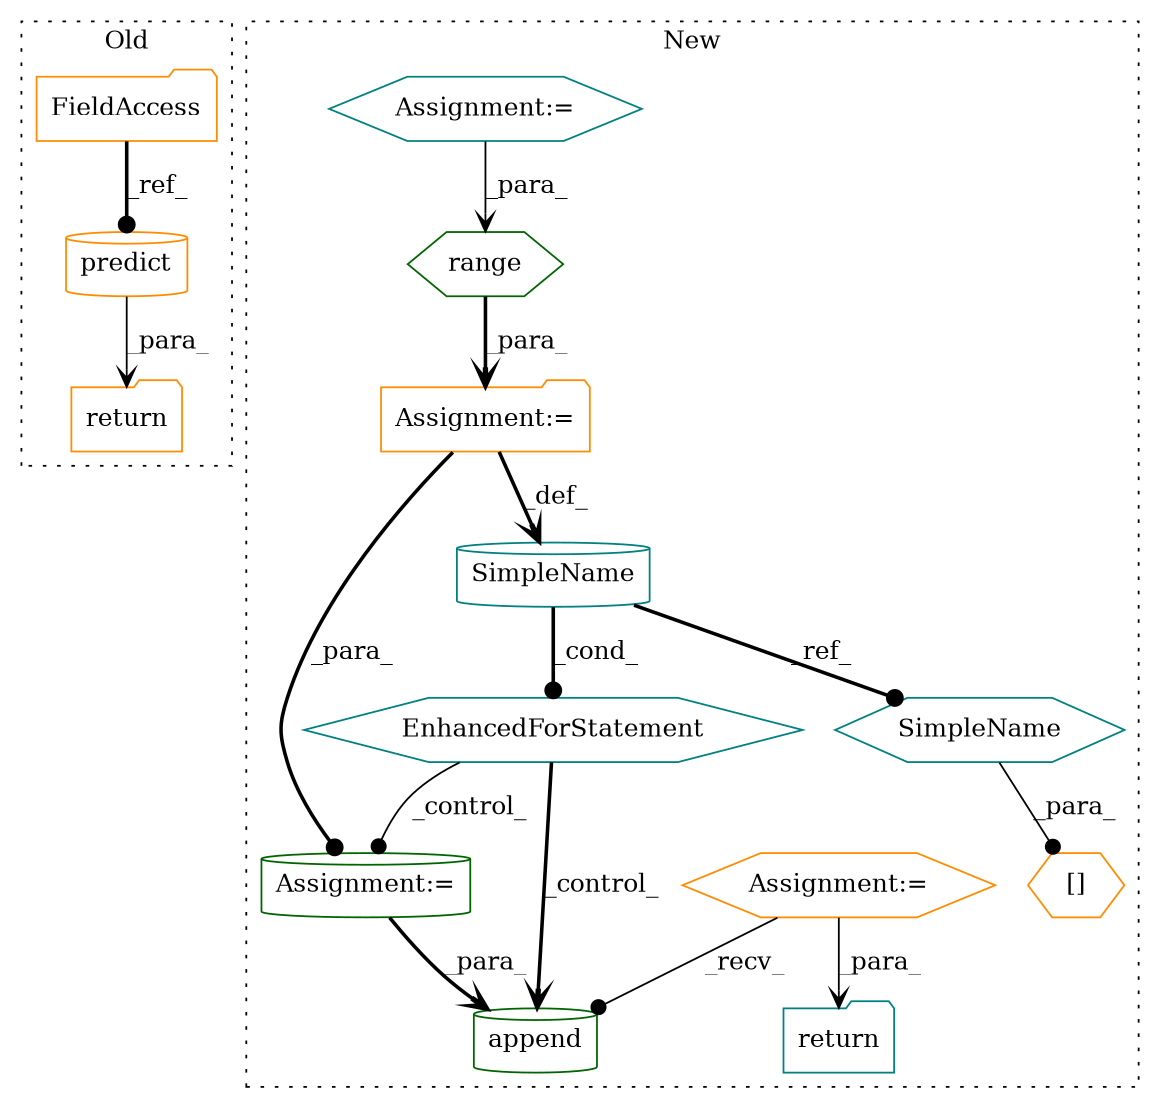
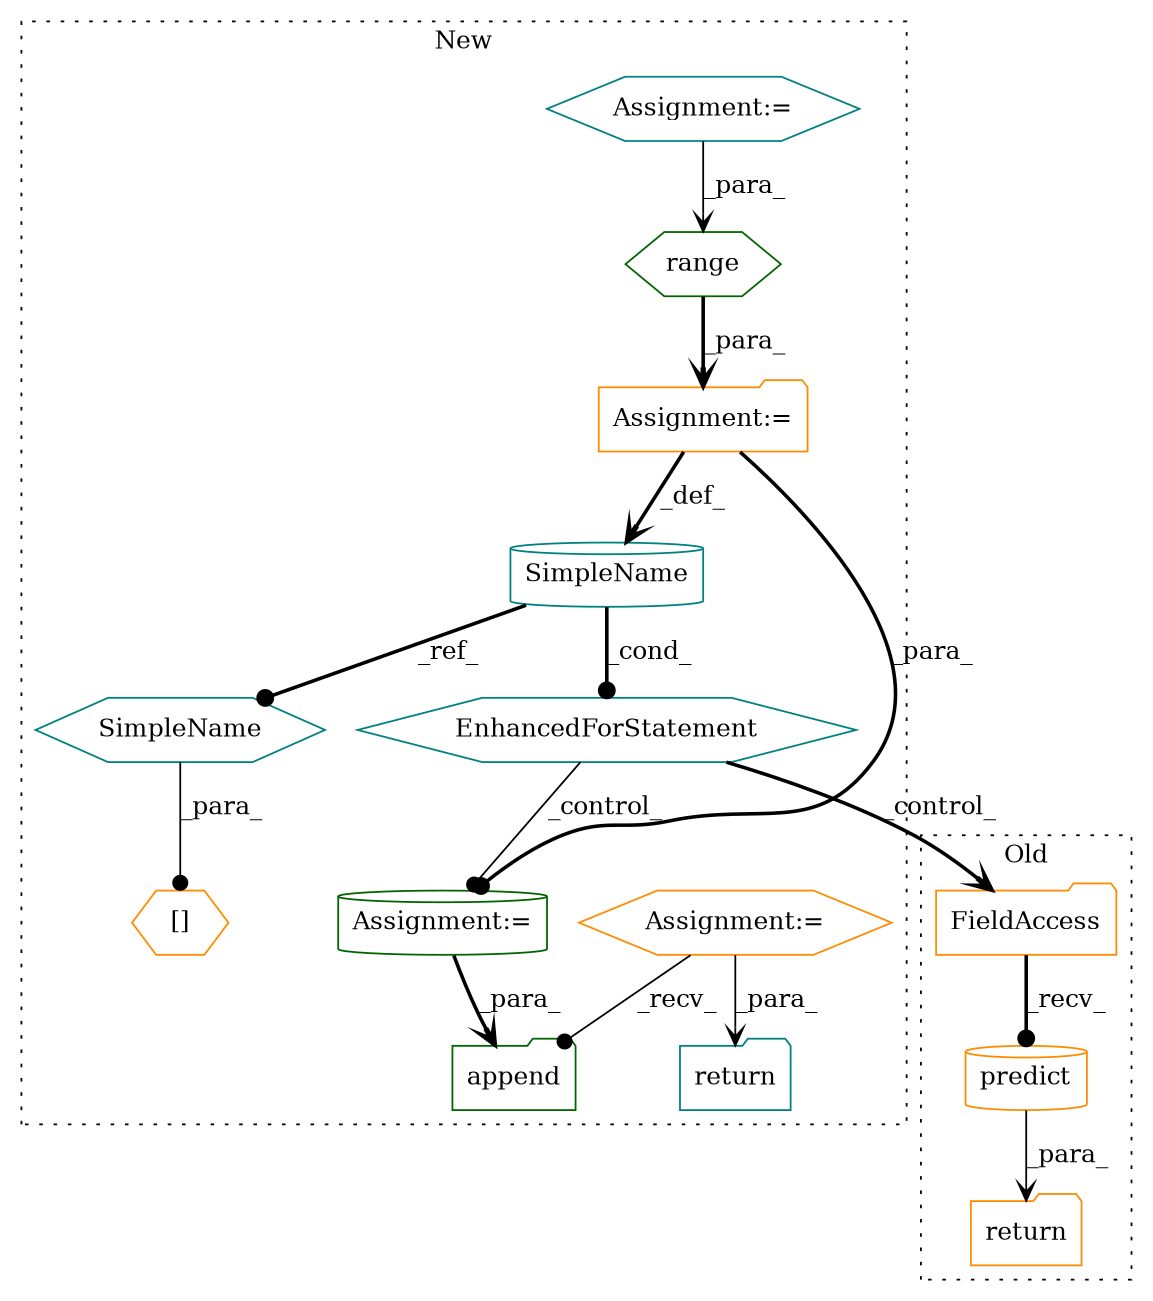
(157, 187) -> (1066, 1000)
(545, 876) -> (858, 809)
(535, 1040) -> (514, 1078)
